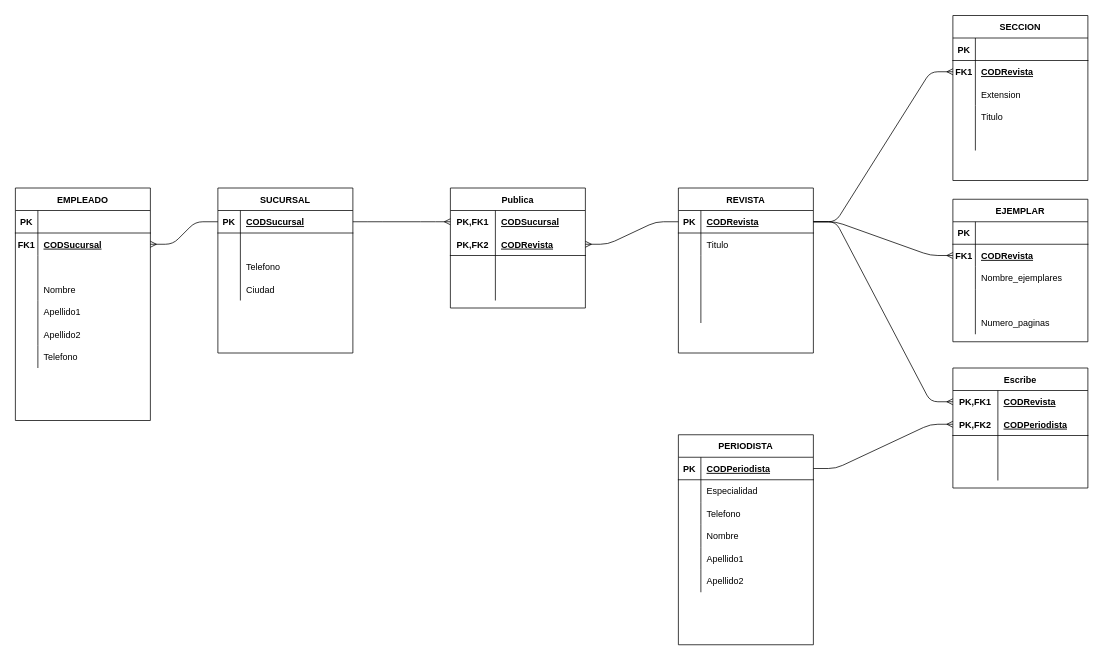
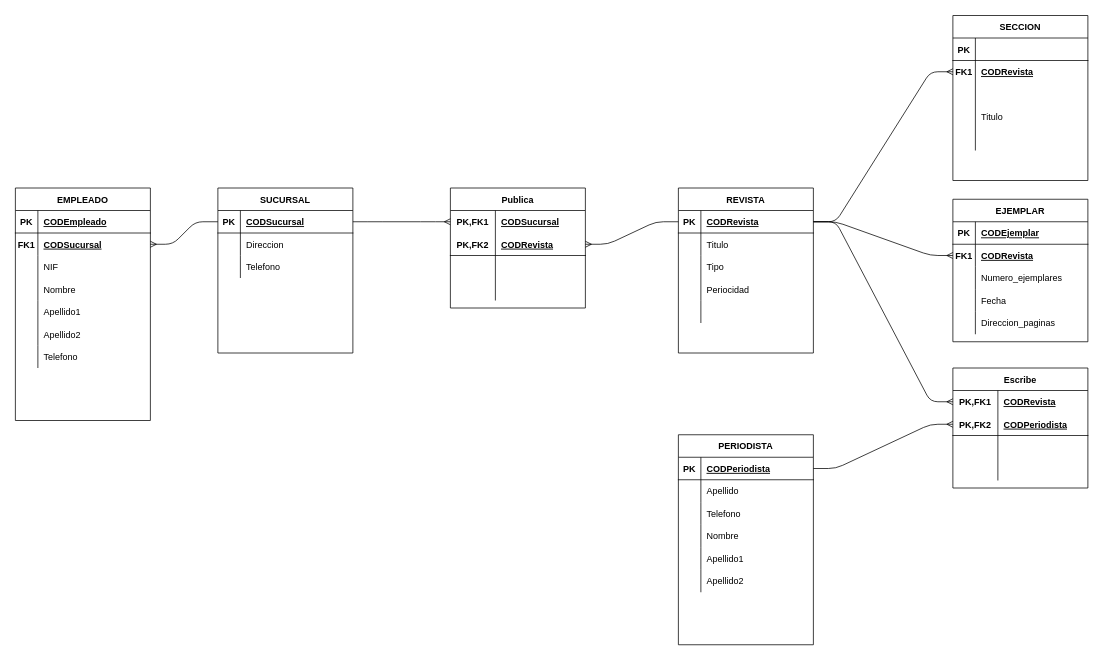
(1032, 94) -> none
none -> (94, 222)
none -> (1032, 233)
none -> (297, 244)
none -> (94, 267)
none -> (757, 267)
(1023, 278) -> (1023, 278)
(297, 289) -> none
none -> (757, 289)
none -> (1032, 300)
(1015, 323) -> (1020, 323)
(733, 491) -> (723, 491)
